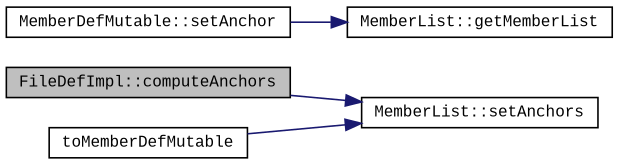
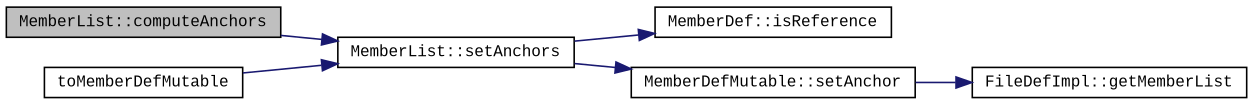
(480, 22) -> (1109, 82)
none -> (773, 22)
none -> (595, 66)
(148, 82) -> (144, 22)
